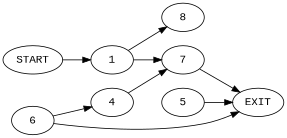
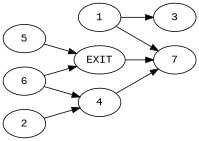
(183, 17) -> (175, 17)
(33, 60) -> none
(216, 79) -> (135, 60)
none -> (24, 124)
